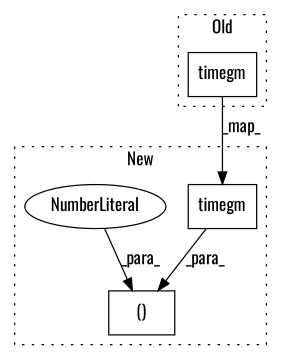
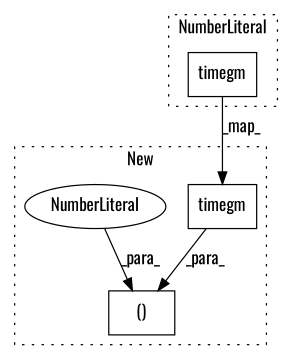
(222, 29) -> (223, 29)
